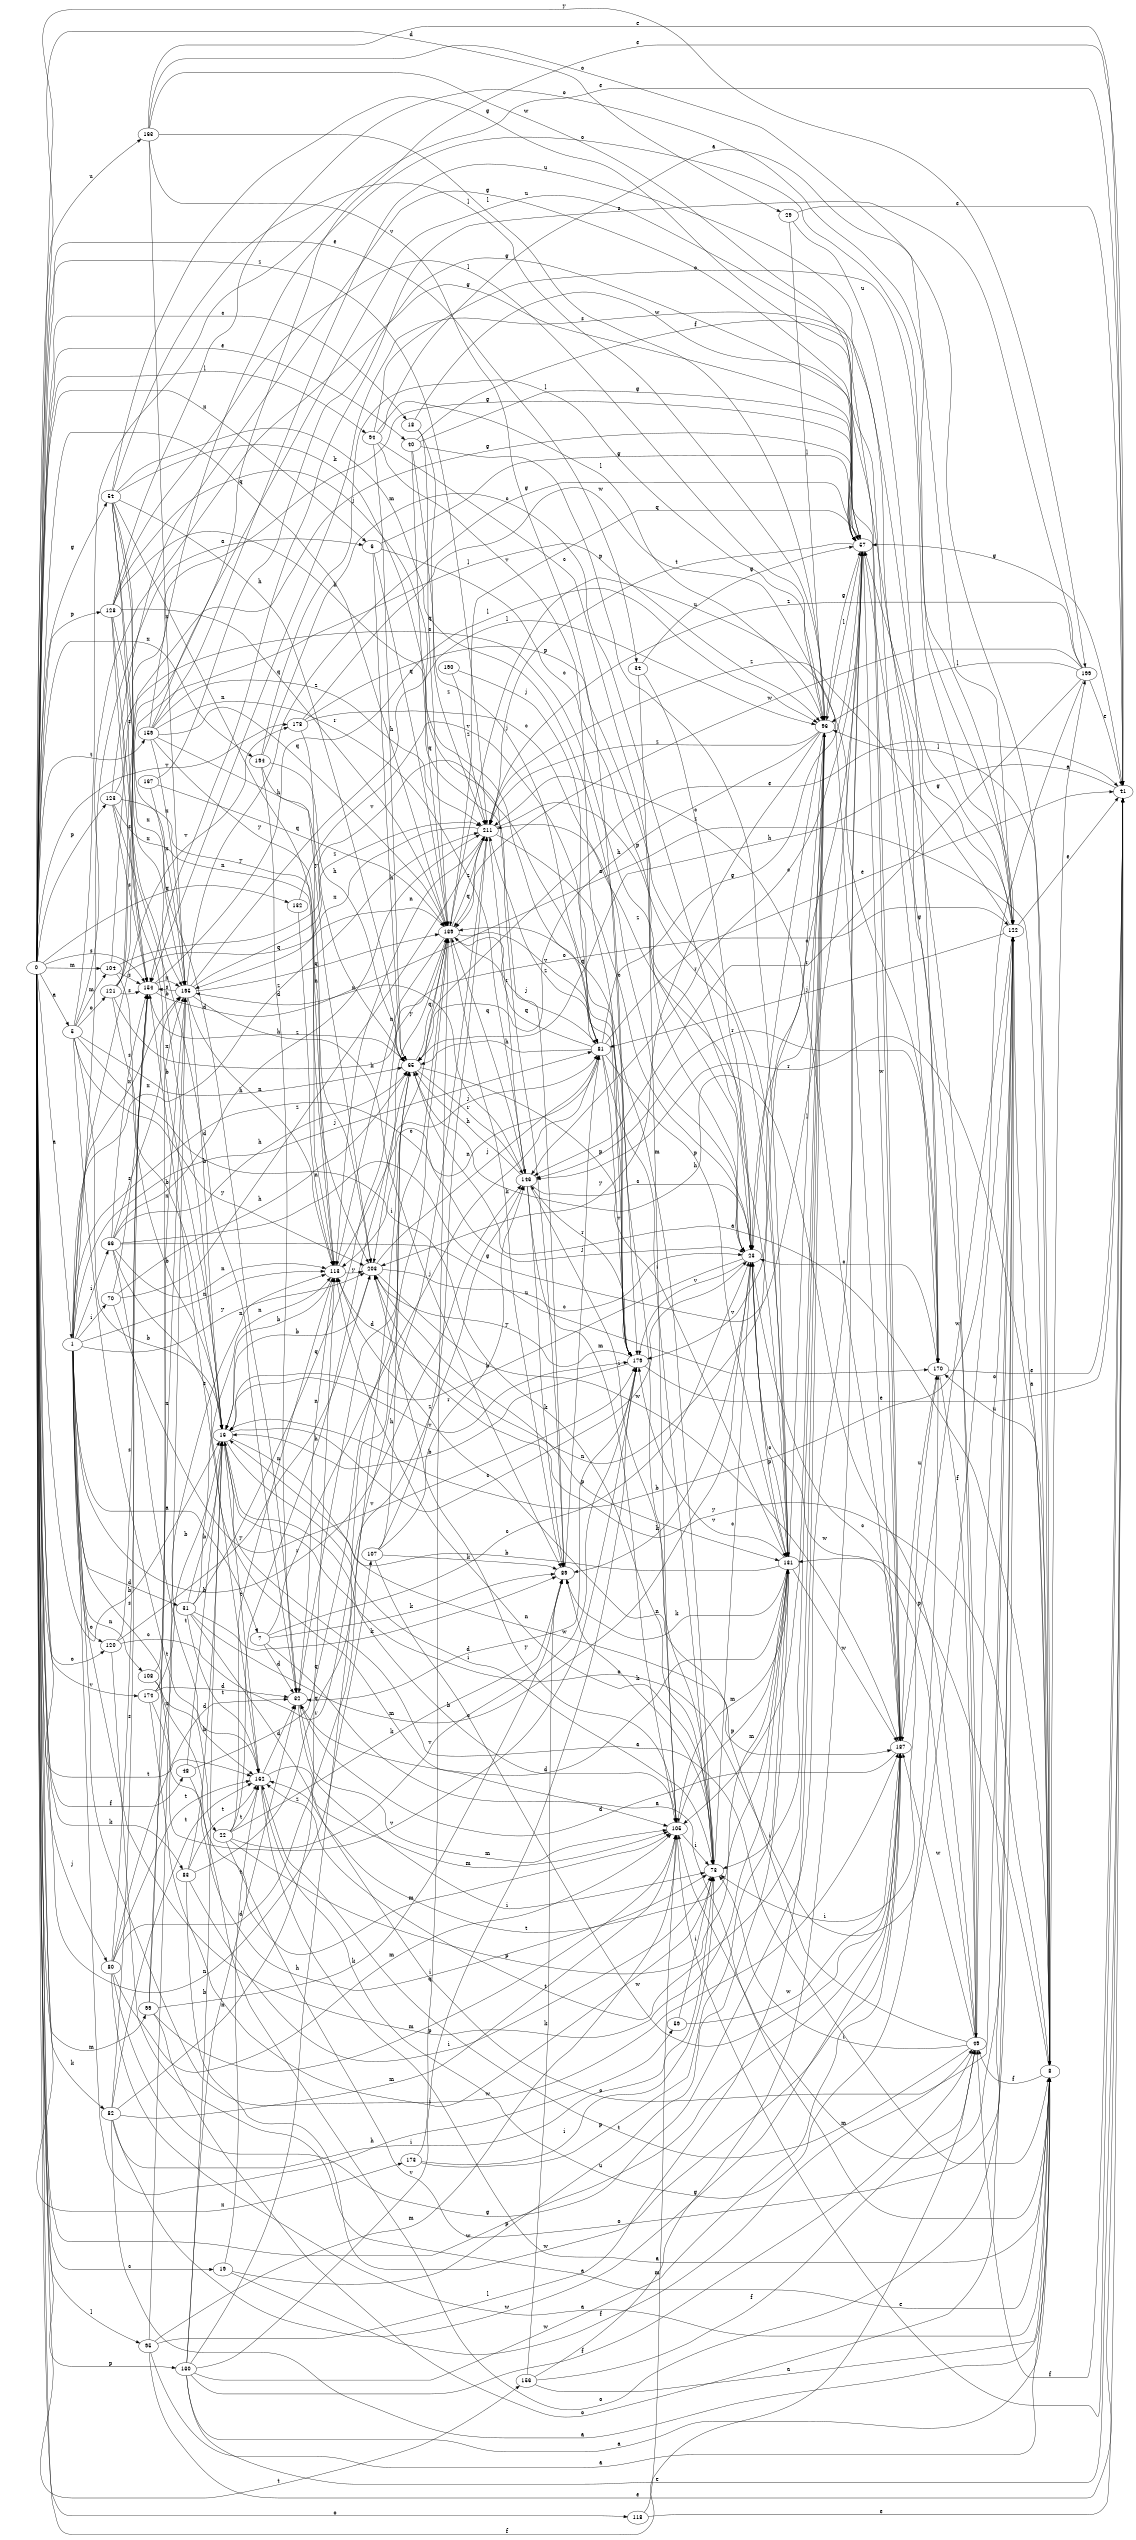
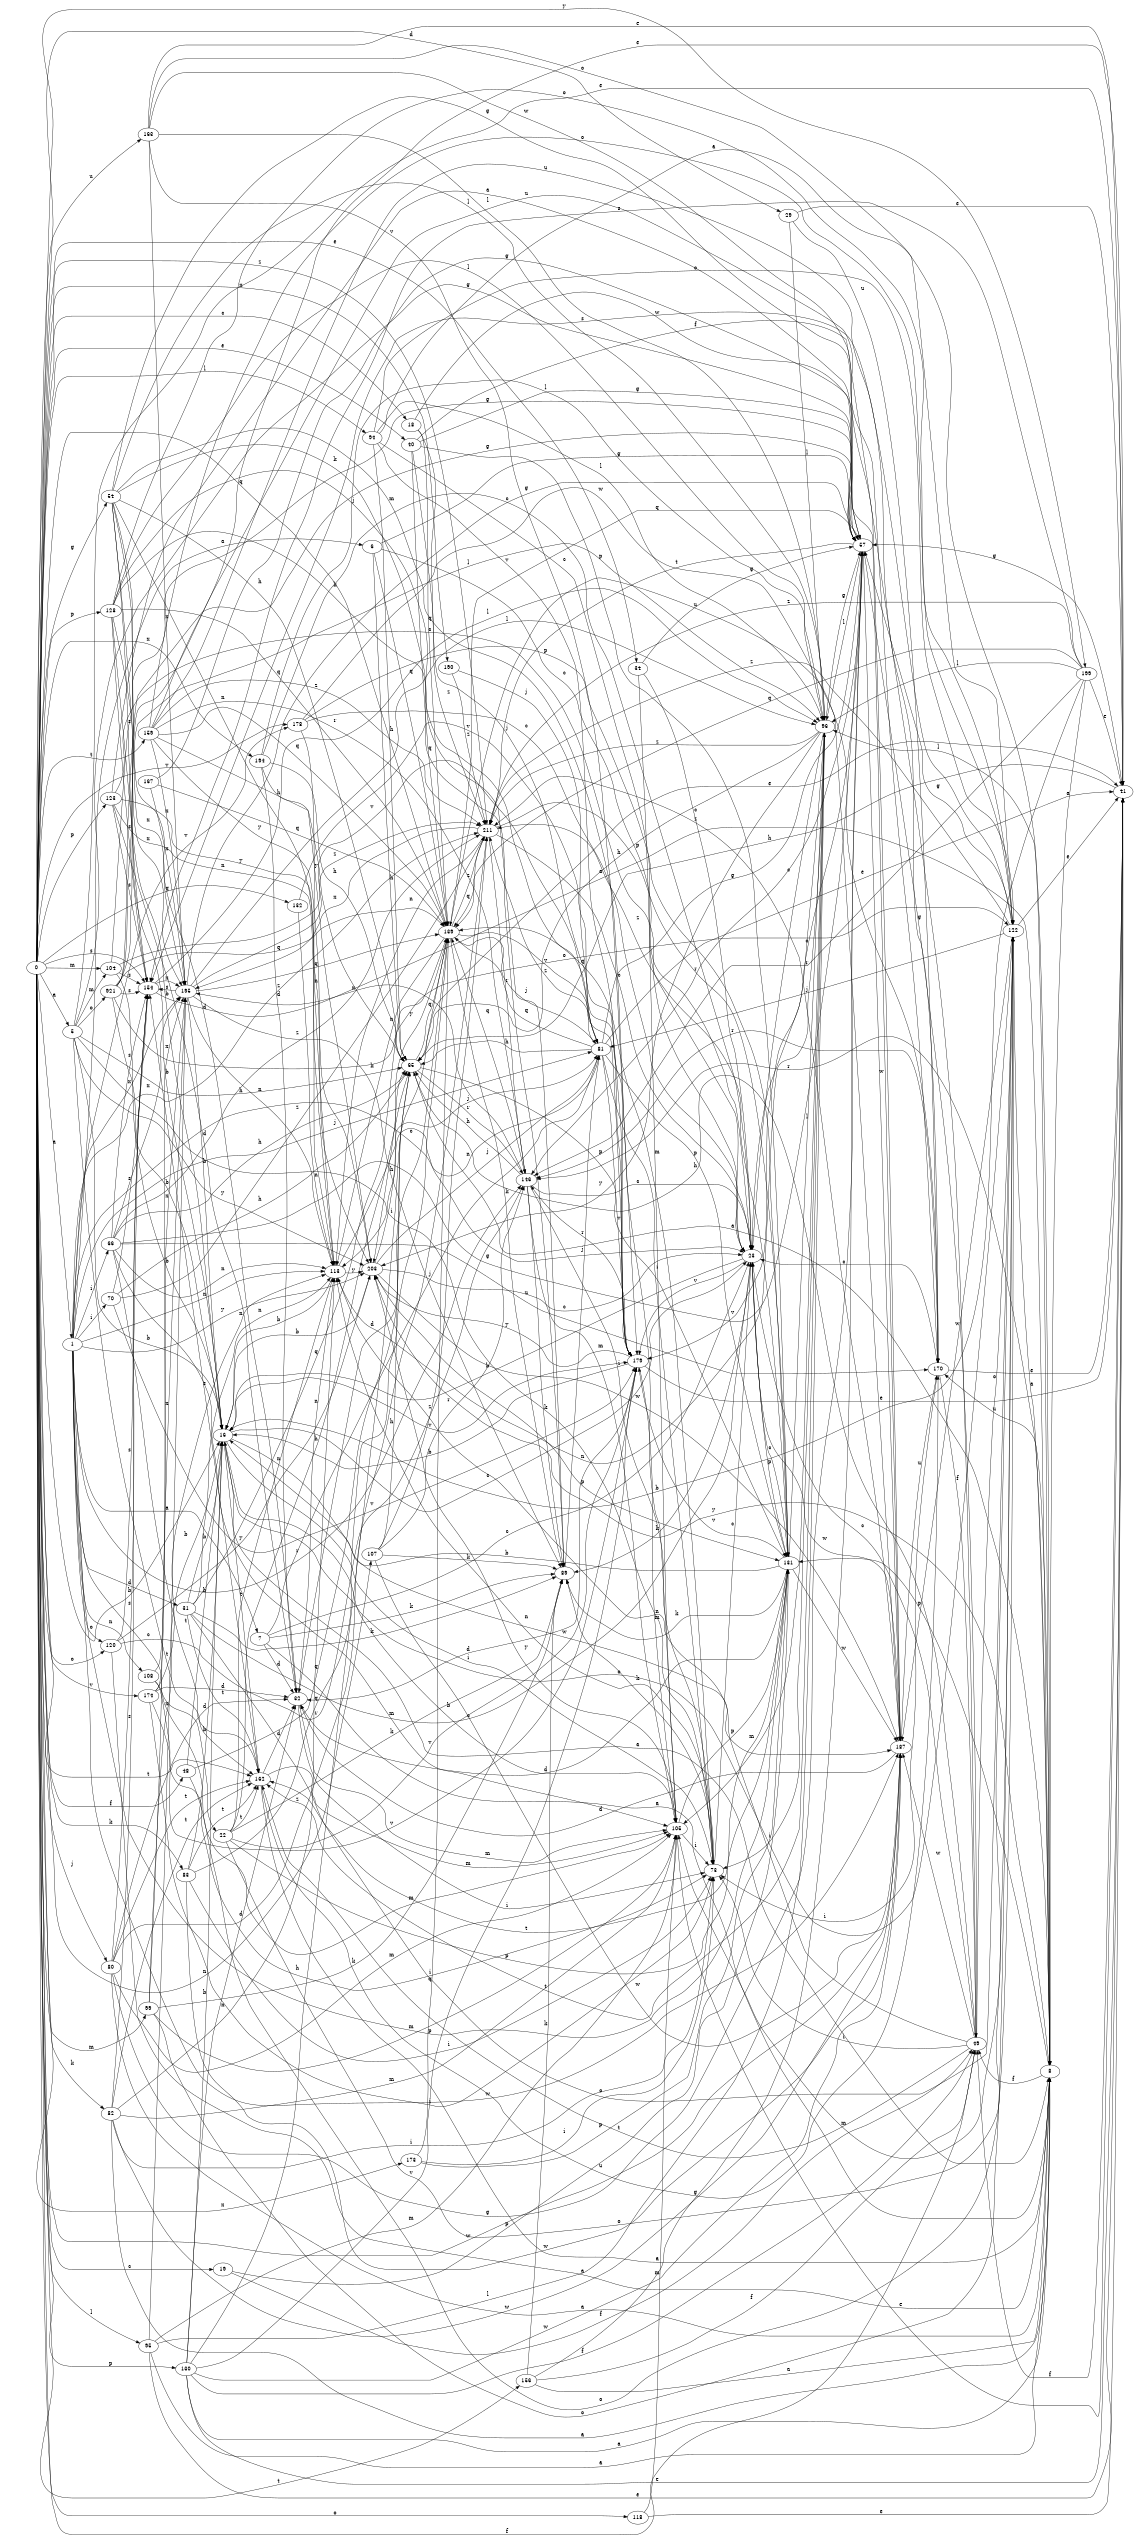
(488, 190) -> (488, 190)
(56, 409) -> (56, 296)
(770, 698) -> (770, 698)
(111, 991) -> (111, 991)
(260, 1035) -> (391, 1197)
(1054, 1408) -> (1052, 1370)
(742, 1698) -> (653, 1593)
(677, 2024) -> none
(236, 2026) -> none
